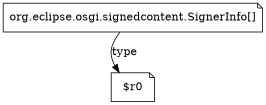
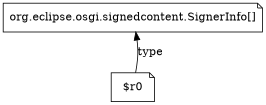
(112, 48) -> (138, 56)
